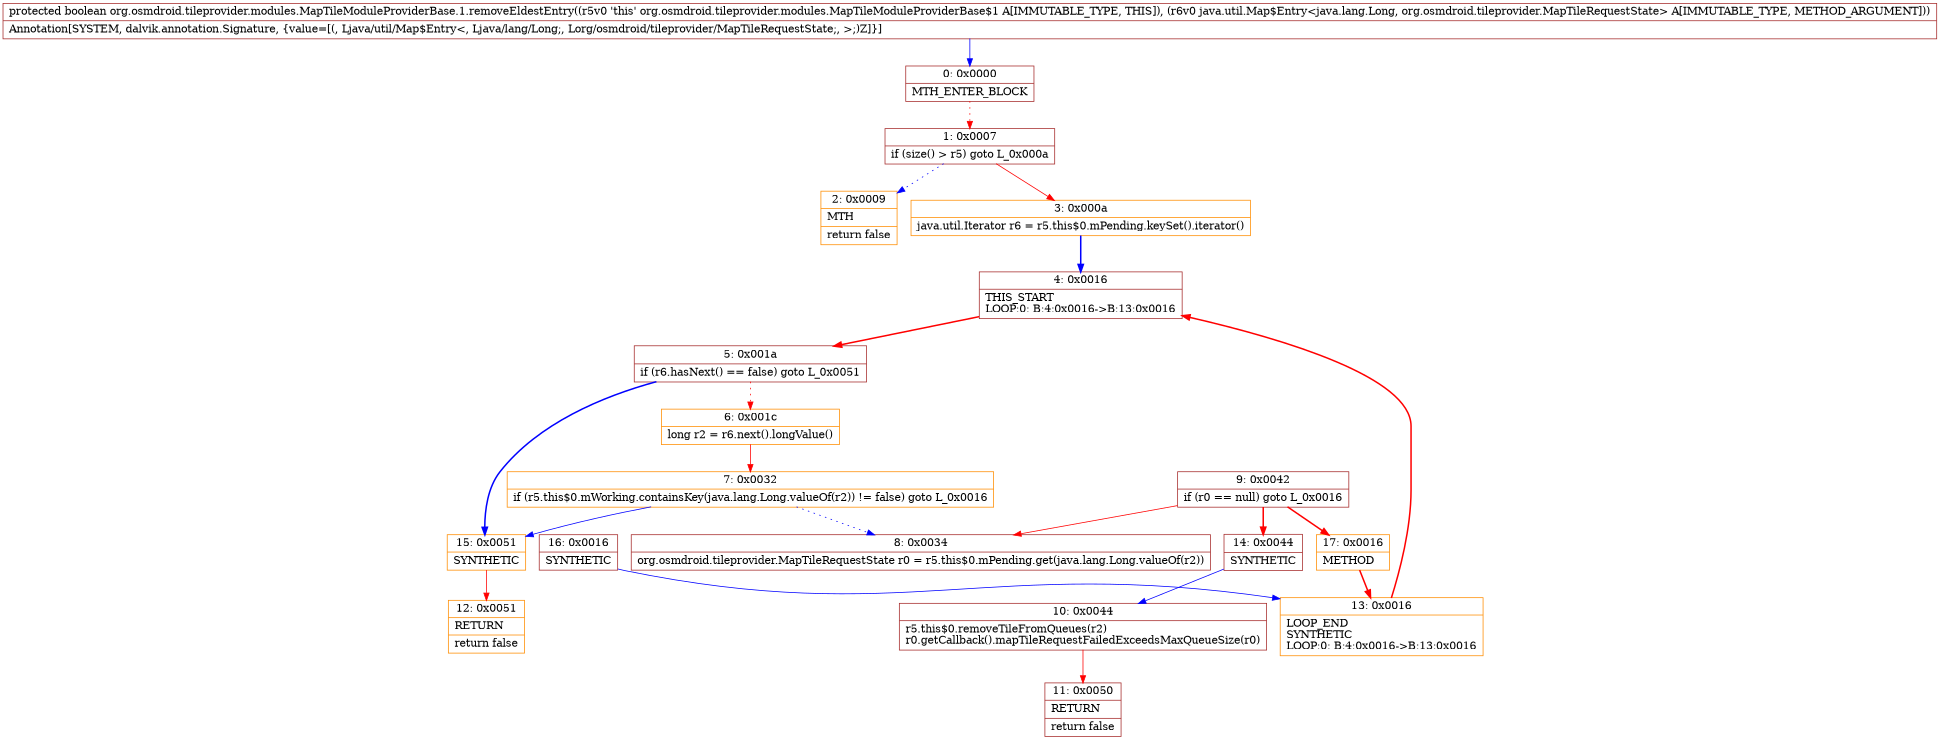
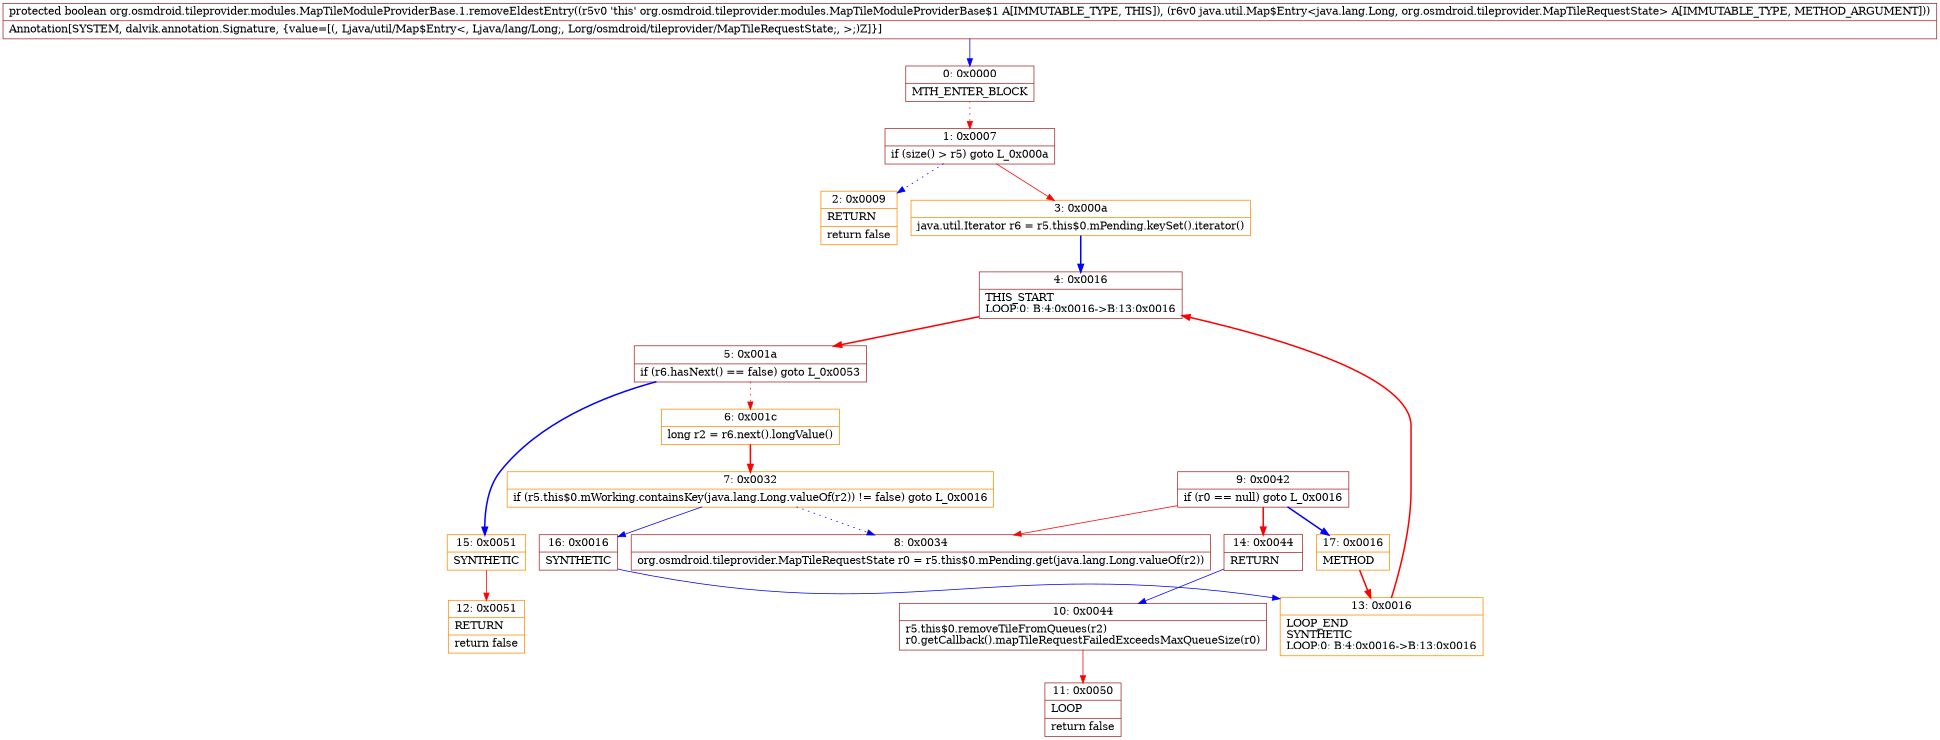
(841, 217) -> (851, 217)
(750, 373) -> (750, 373)
(750, 454) -> (750, 454)
(592, 519) -> (664, 520)
(1305, 519) -> (1305, 519)
(1263, 561) -> (1255, 561)
(1075, 709) -> (1067, 709)
